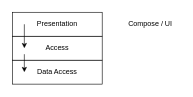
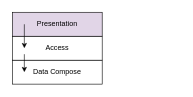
(57, 24) -> (57, 24)
(150, 24) -> none
(57, 72) -> (57, 72)
